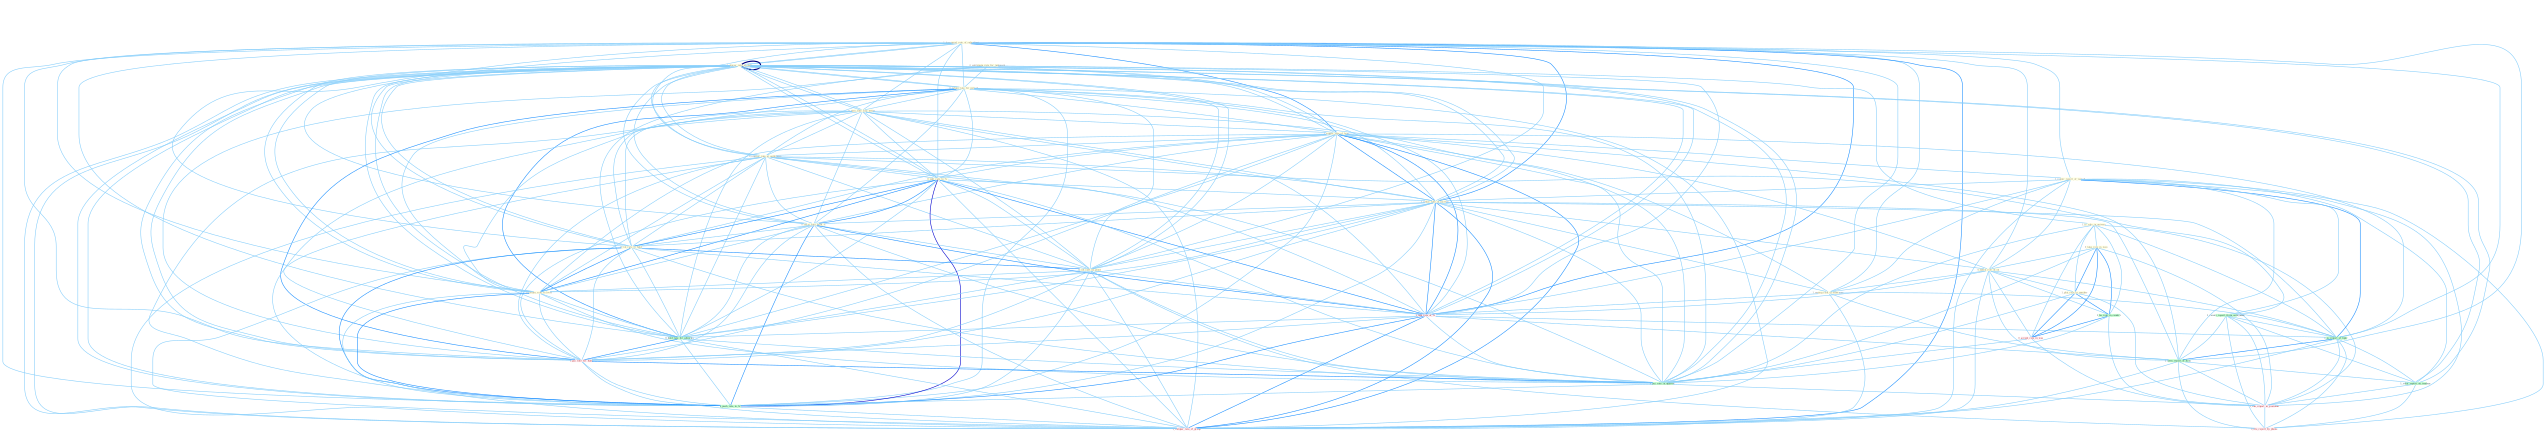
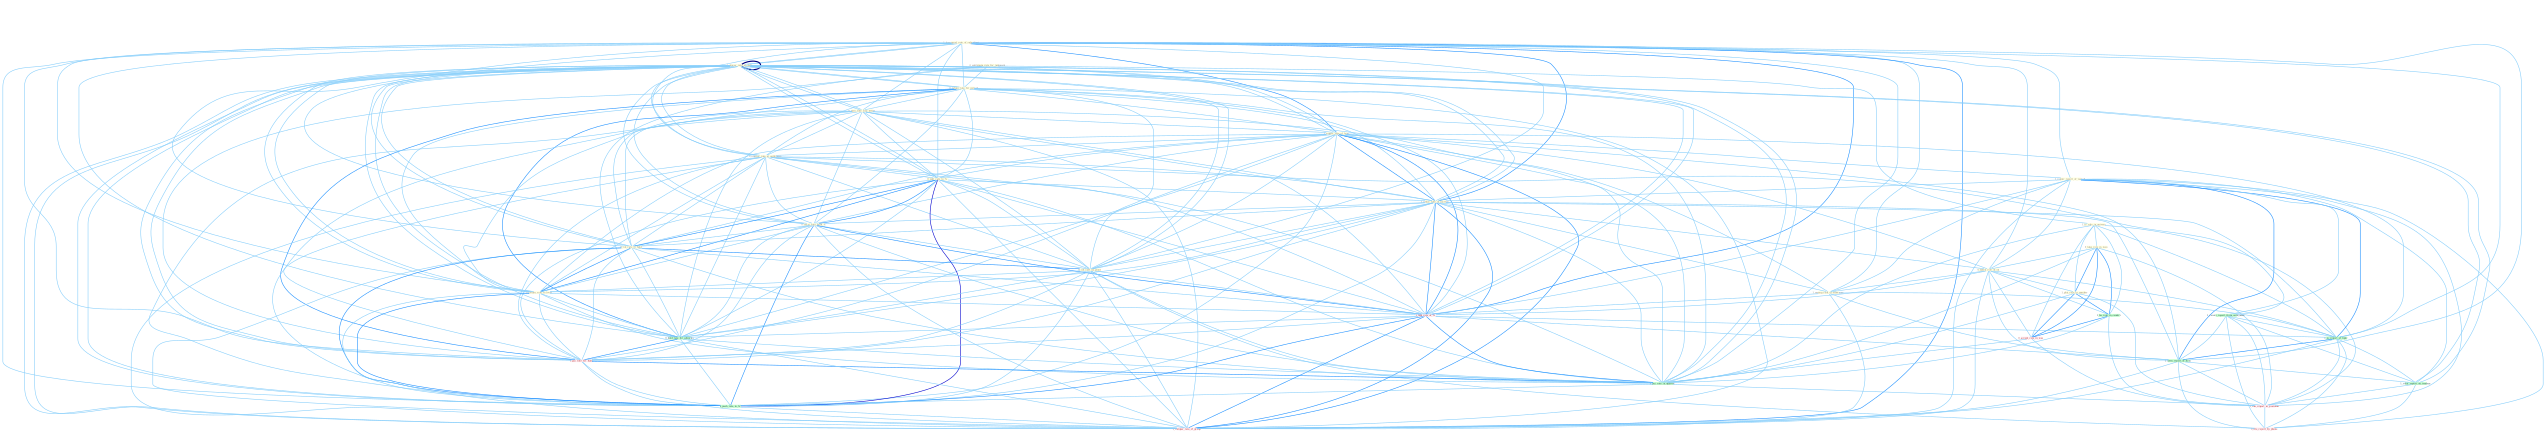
(1635, 80) -> (983, 304)
(2269, 214) -> (2269, 214)
(1170, 244) -> (1170, 244)
(984, 304) -> none
(1480, 356) -> (1480, 356)
